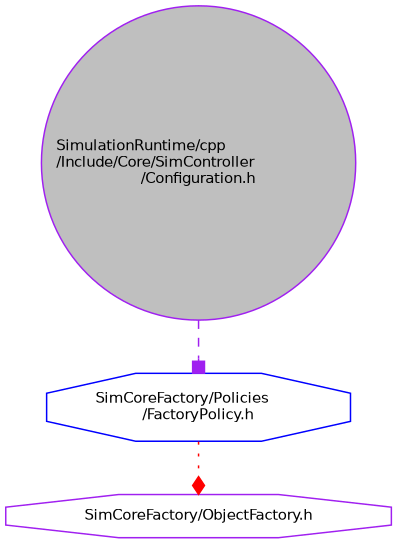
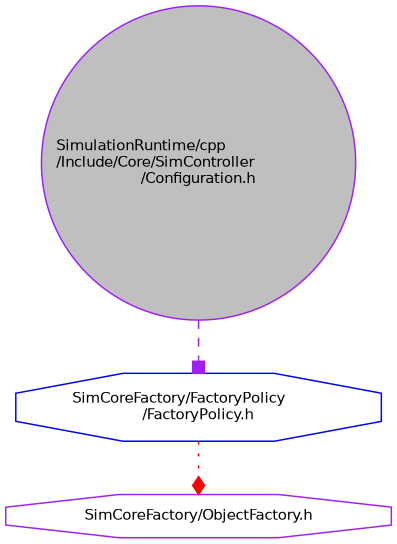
(199, 407) -> (199, 407)
